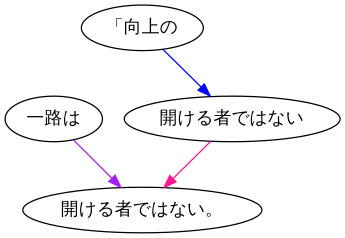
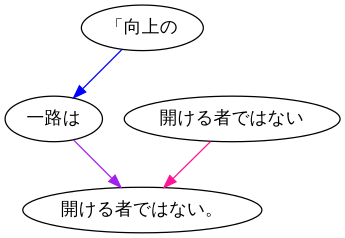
(182, 68) -> (102, 69)
